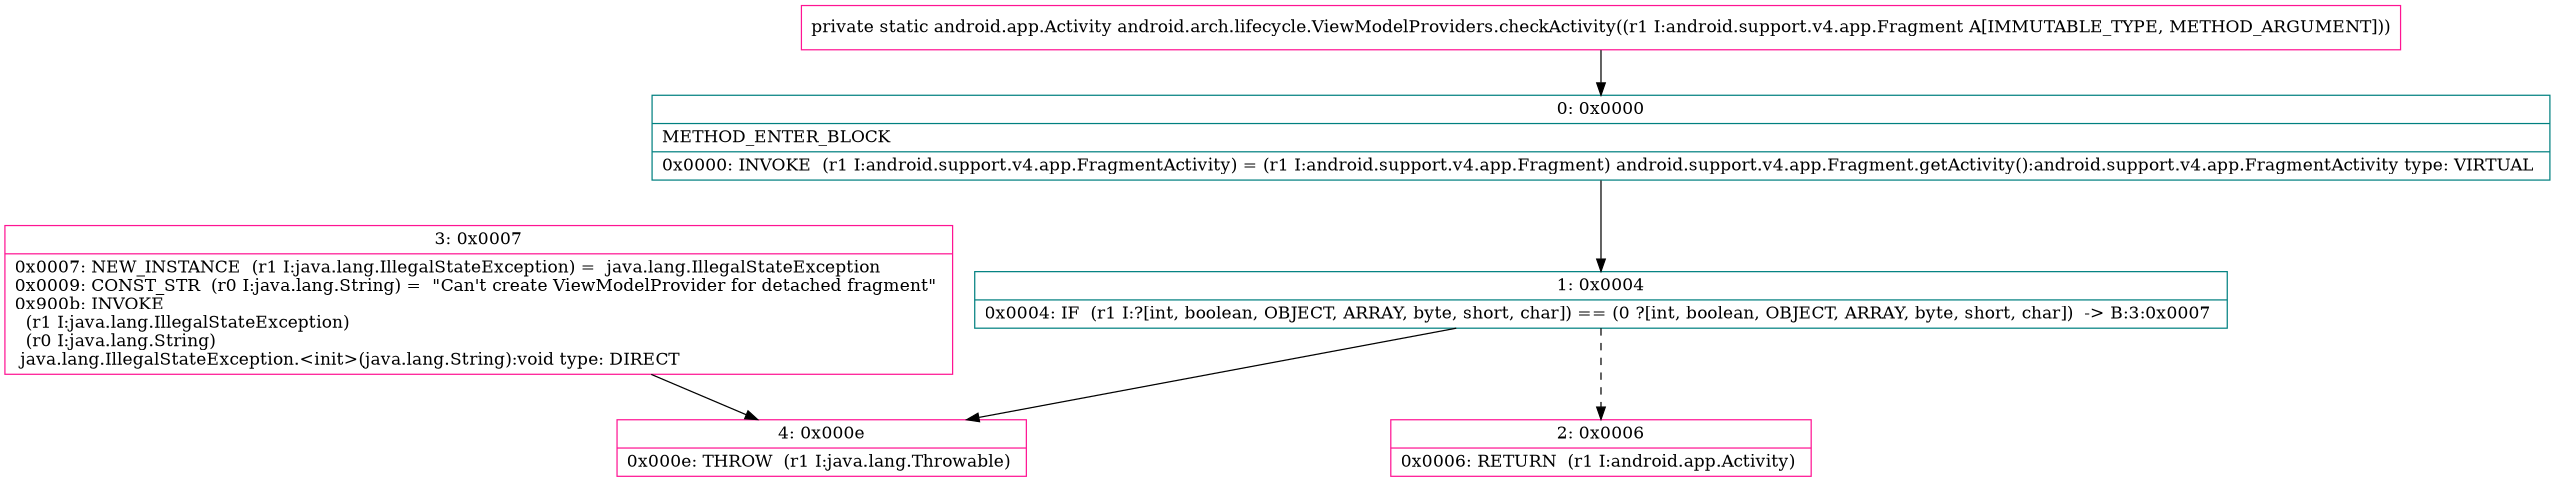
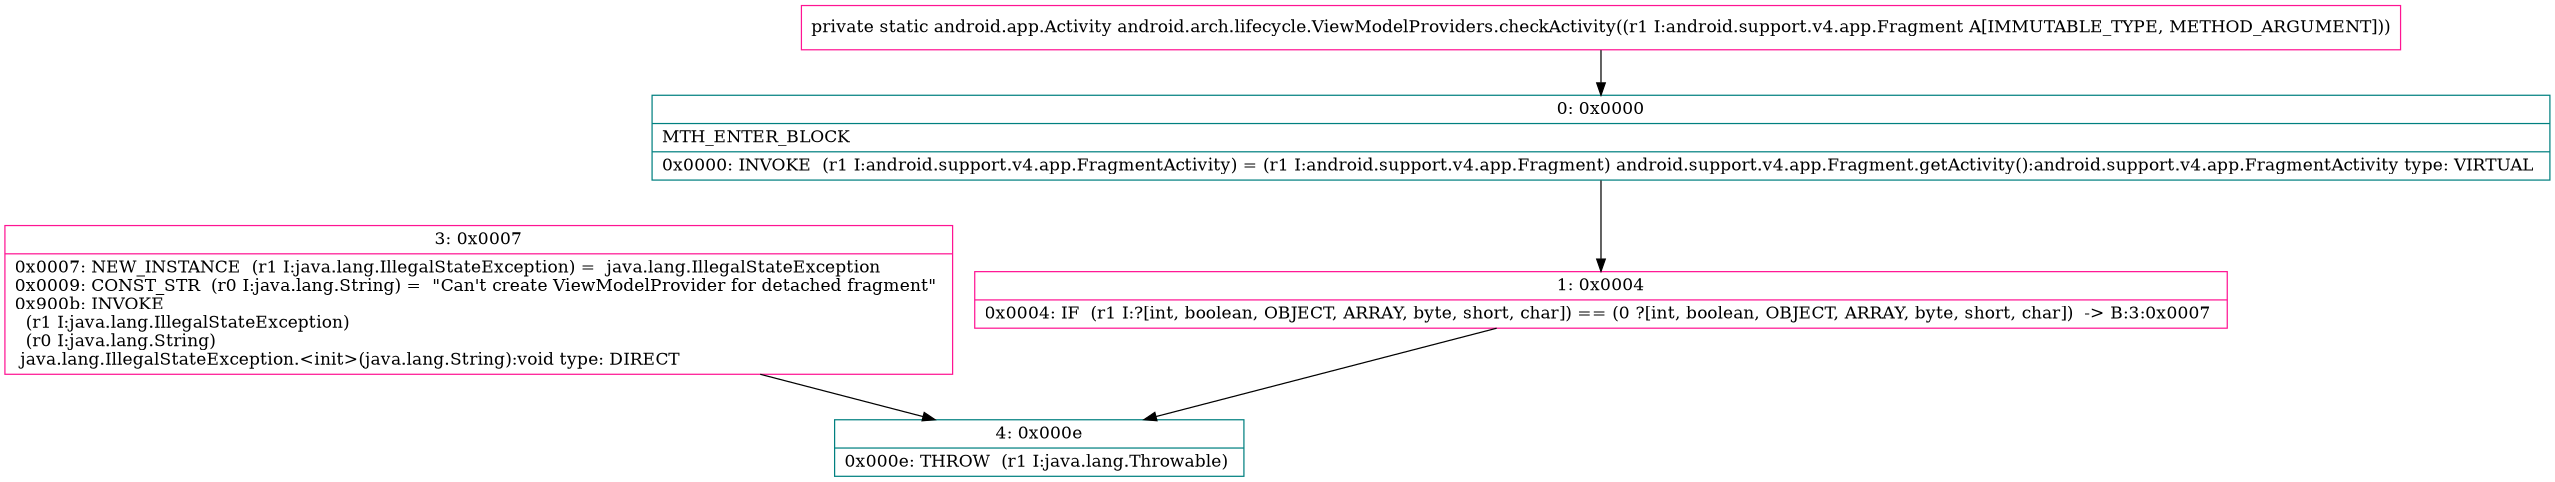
(777, 137) -> (757, 137)
(1601, 300) -> (1601, 300)
(822, 448) -> (1039, 448)
(1601, 448) -> none
